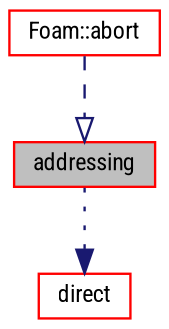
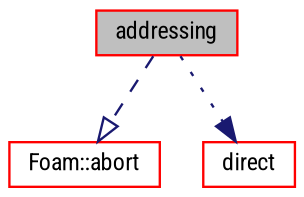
(85, 87) -> (132, 89)
